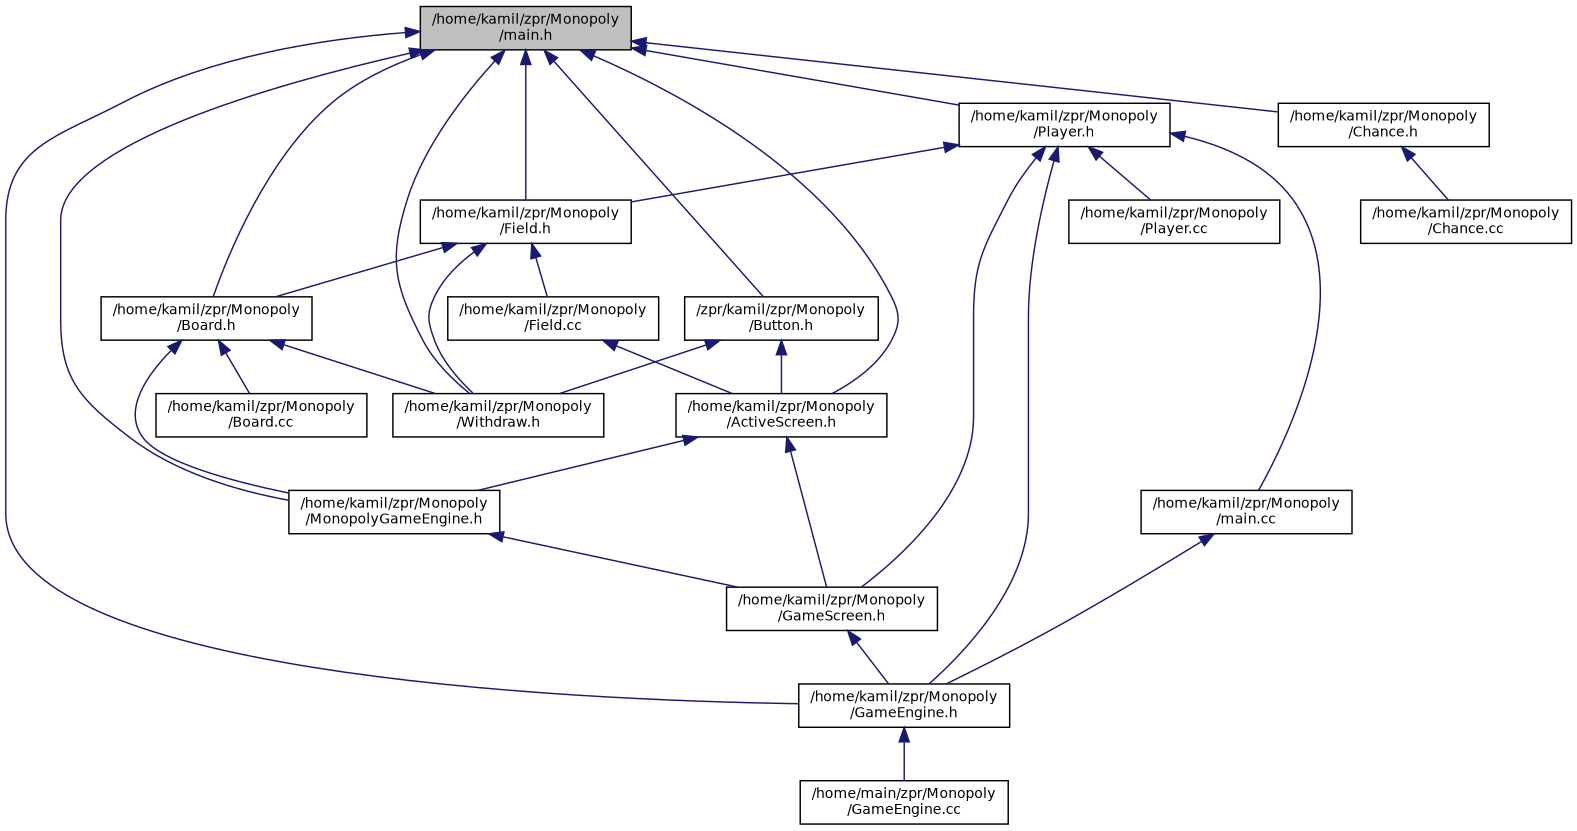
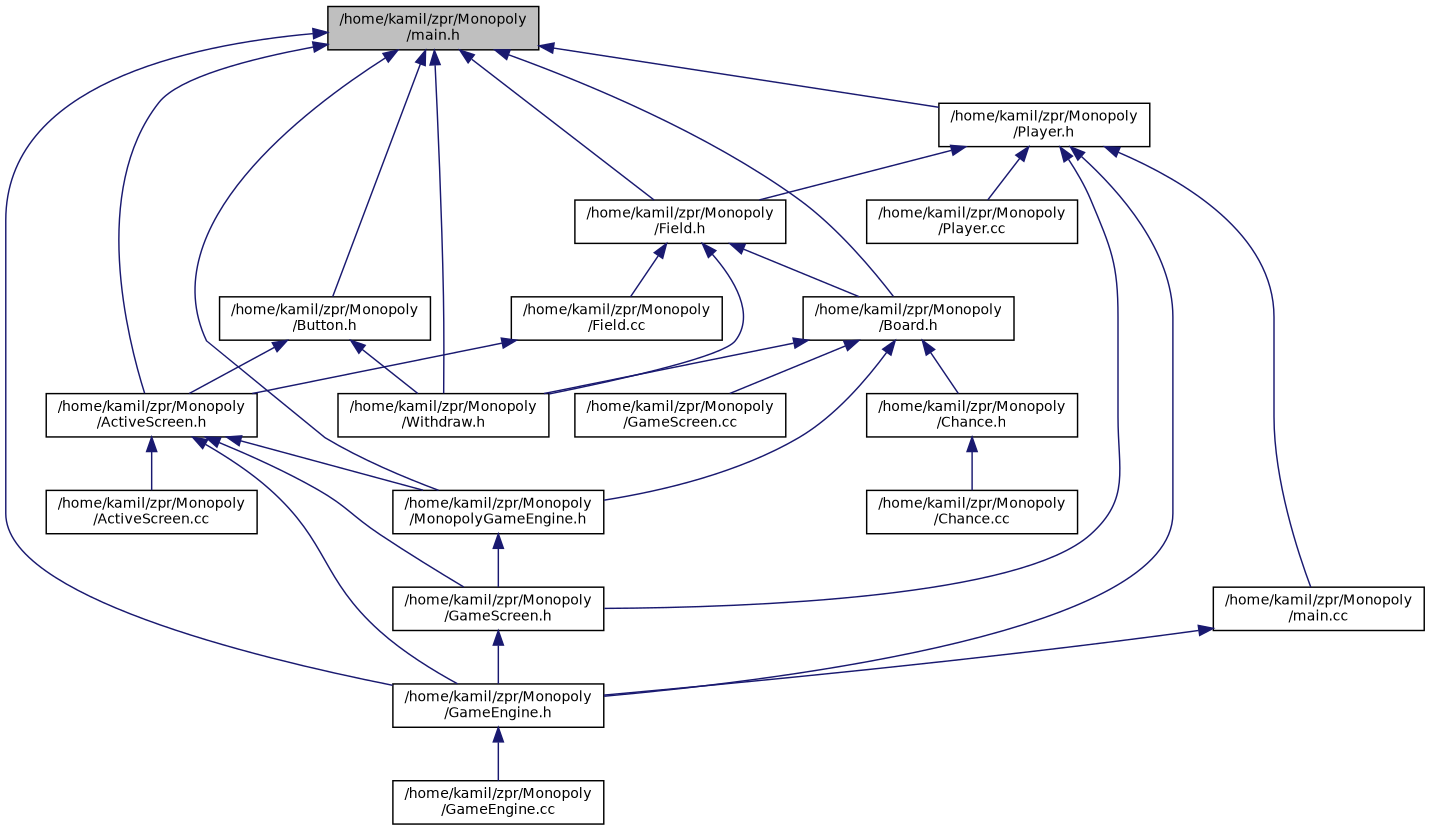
(962, 77) -> (945, 373)
(781, 318) -> (325, 318)
(261, 415) -> (680, 415)
none -> (152, 512)
none -> (329, 567)
(904, 802) -> (498, 802)
